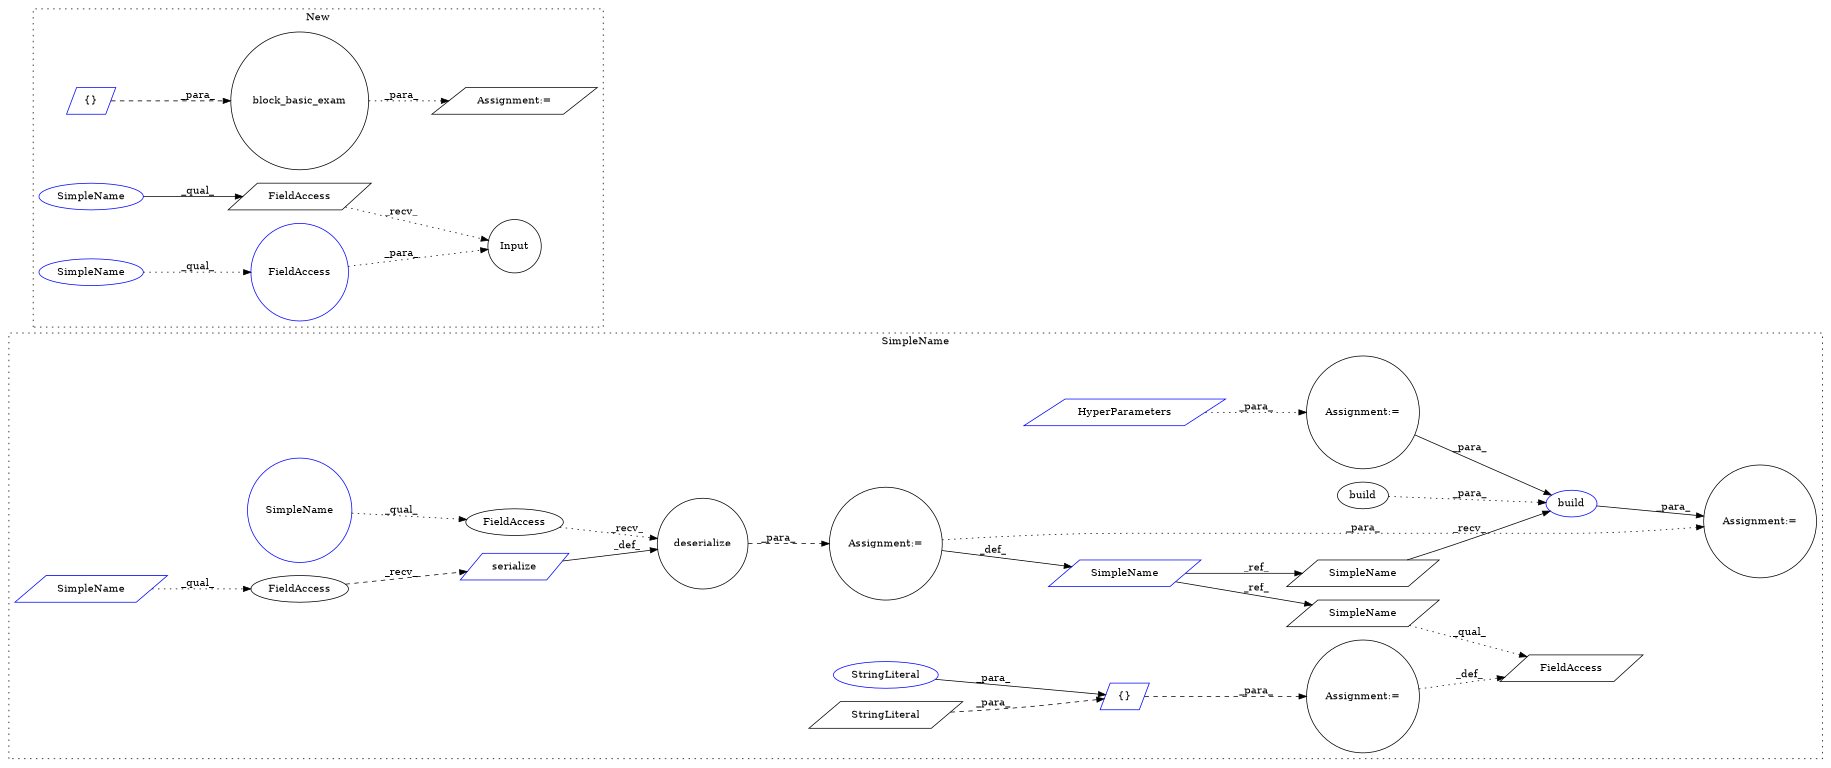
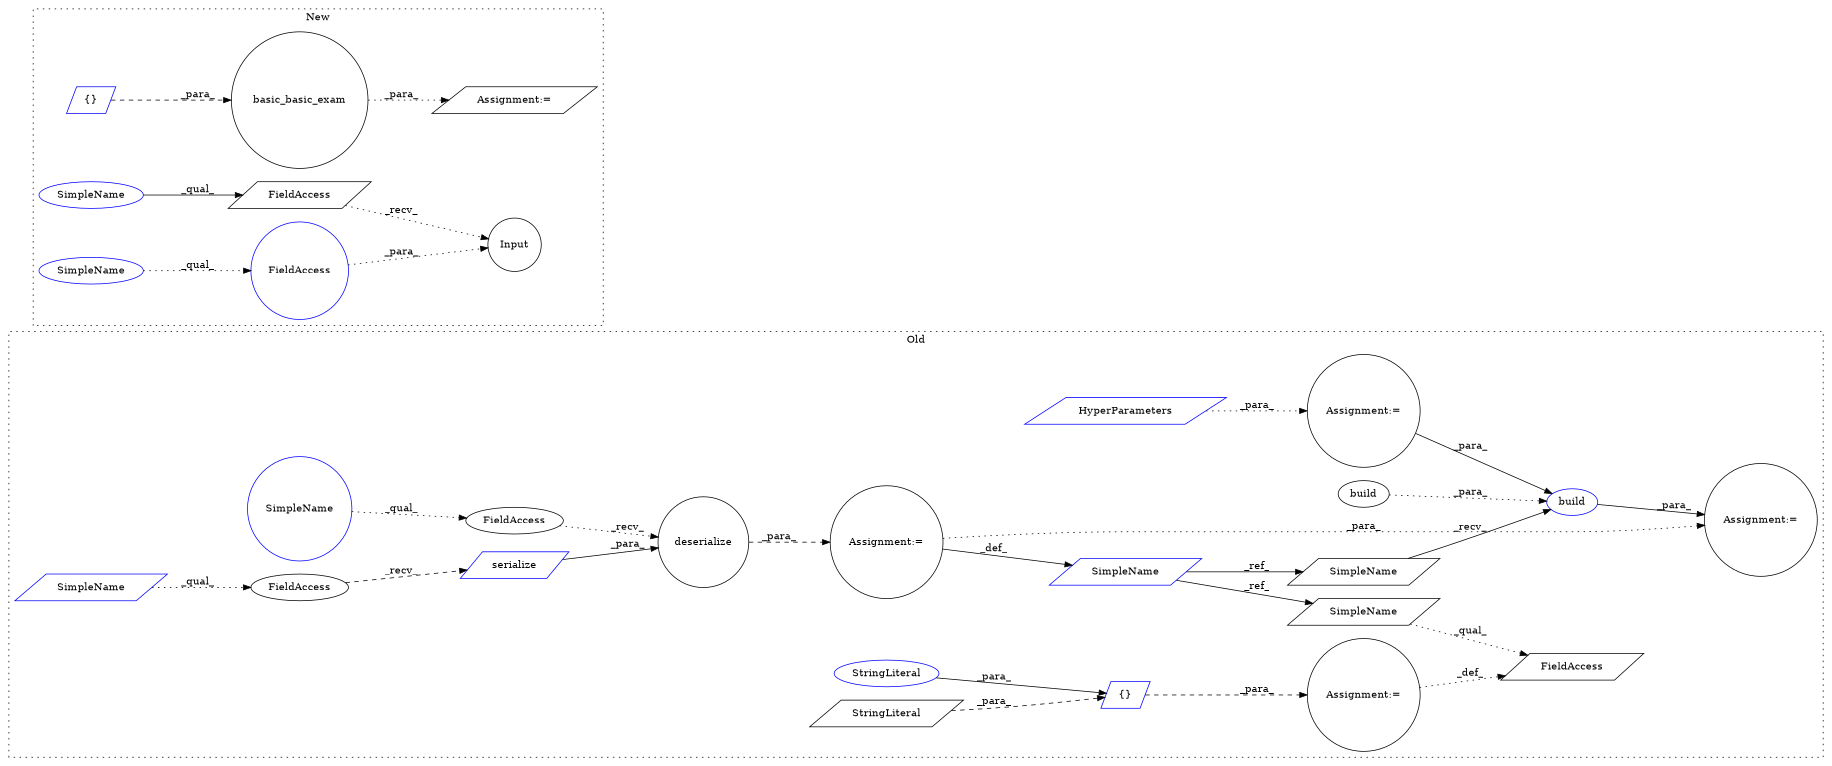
(300, 101) -> (300, 100)
(916, 342) -> (916, 340)
(627, 545) -> (628, 544)
